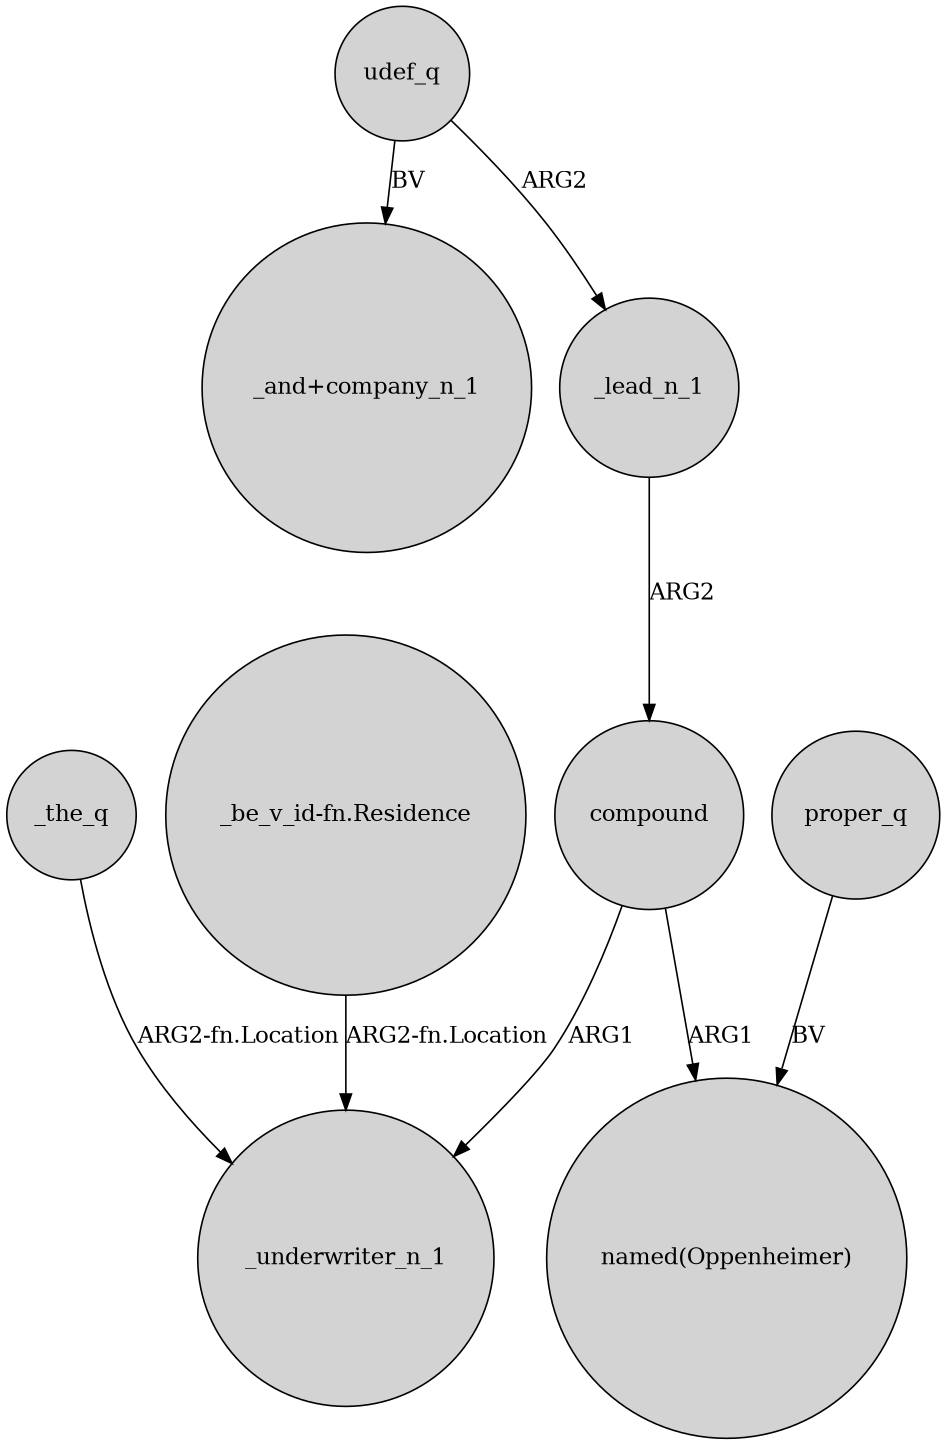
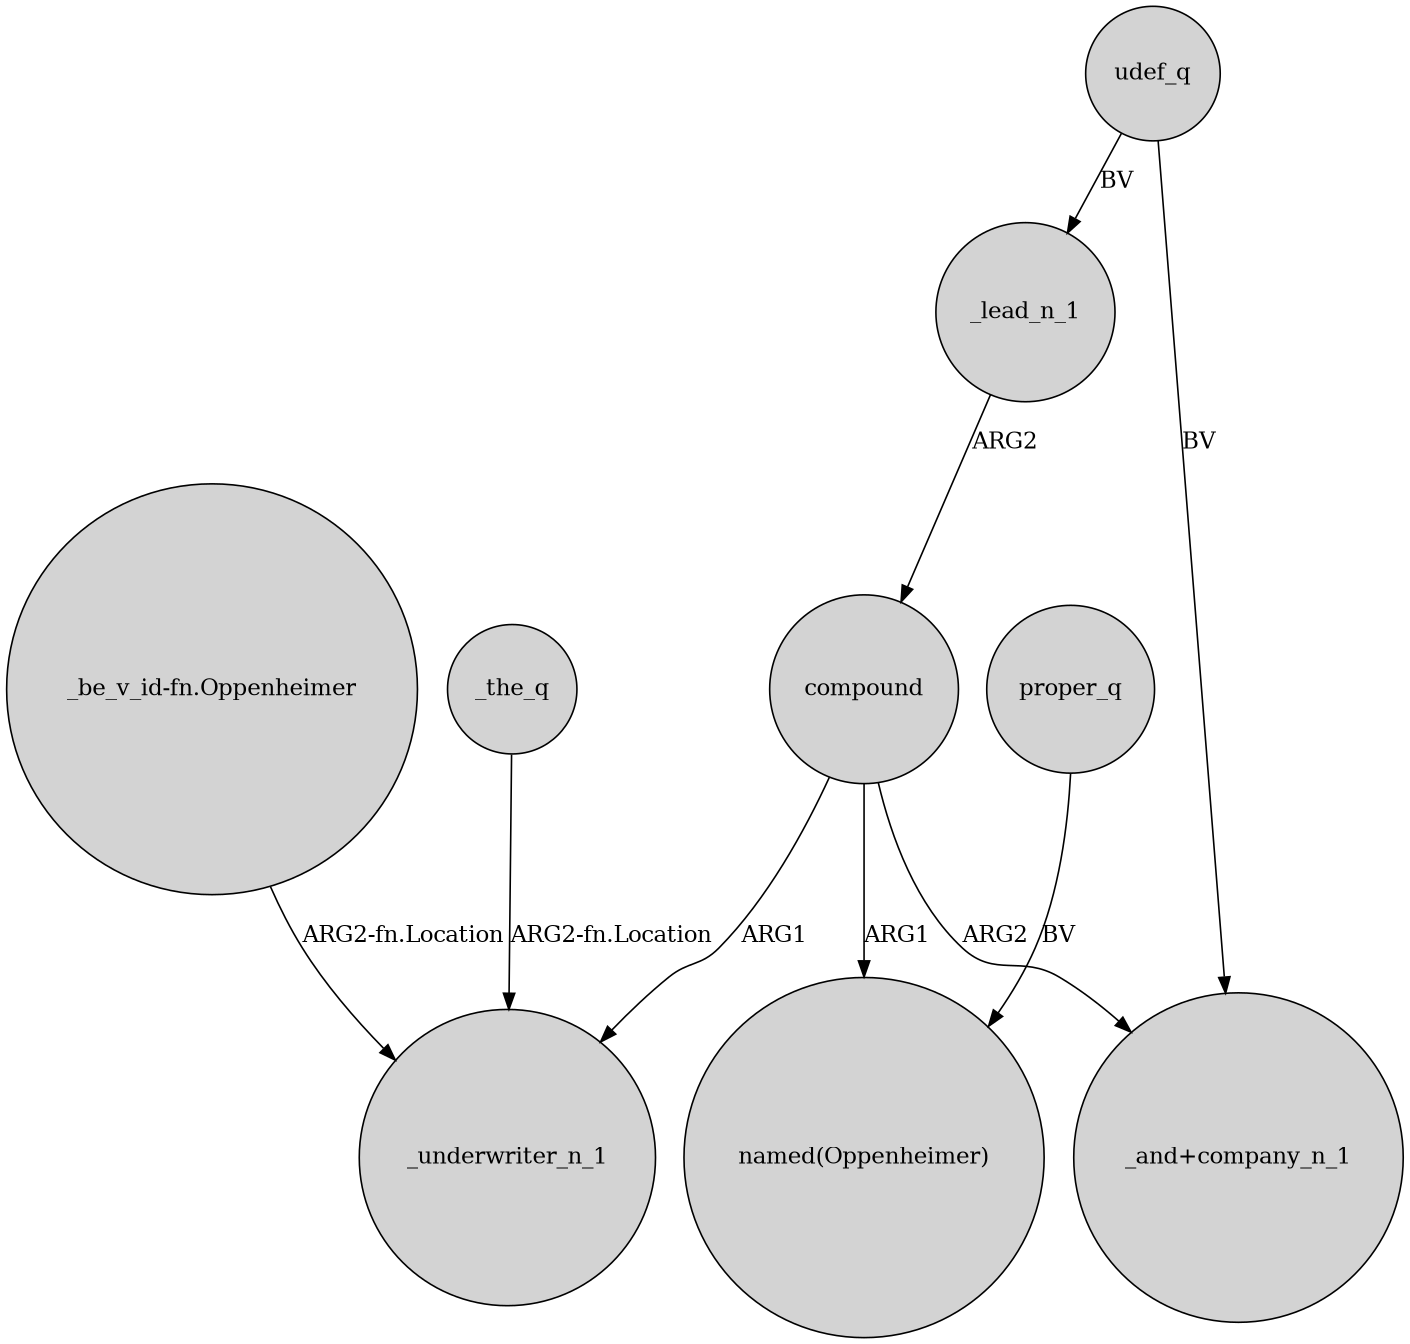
(555, 182) -> (1117, 182)
(346, 815) -> (212, 689)
none -> (959, 944)
